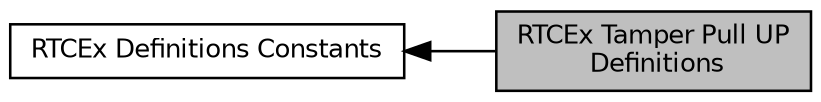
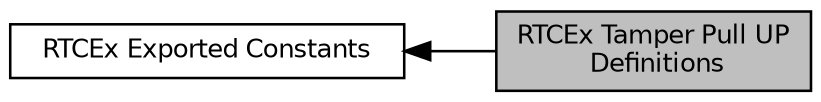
(207, 51) -> (207, 51)
